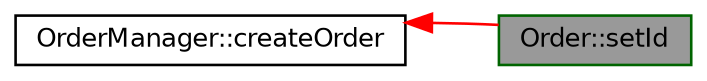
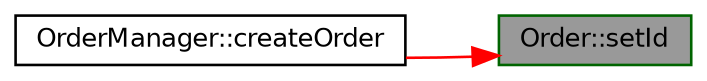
(466, 24) -> (439, 58)
